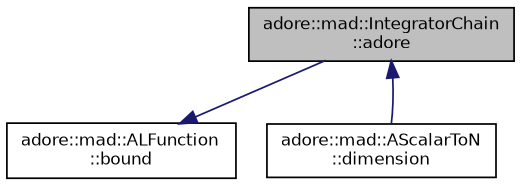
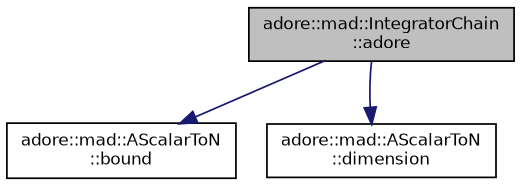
(393, 101) -> (370, 84)
(121, 151) -> (121, 151)
